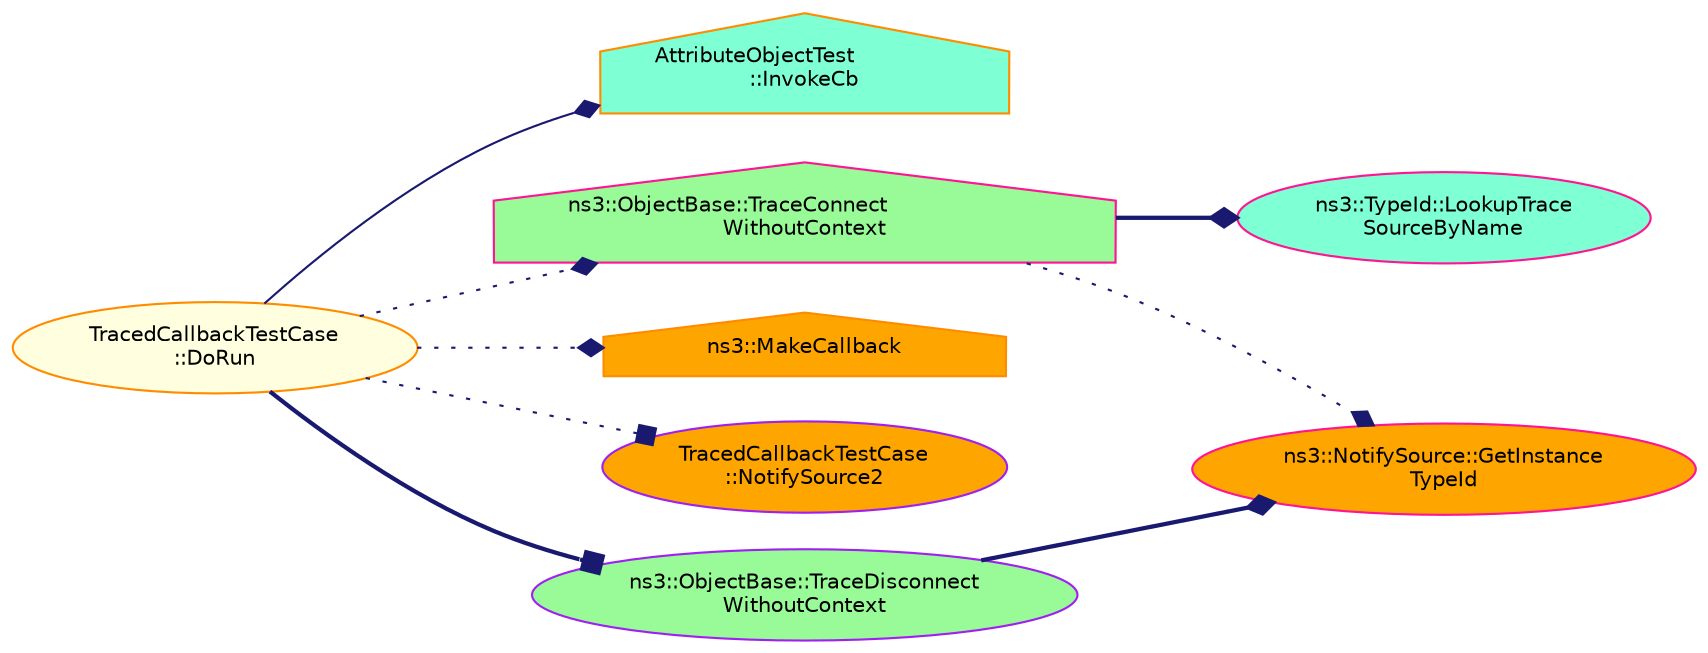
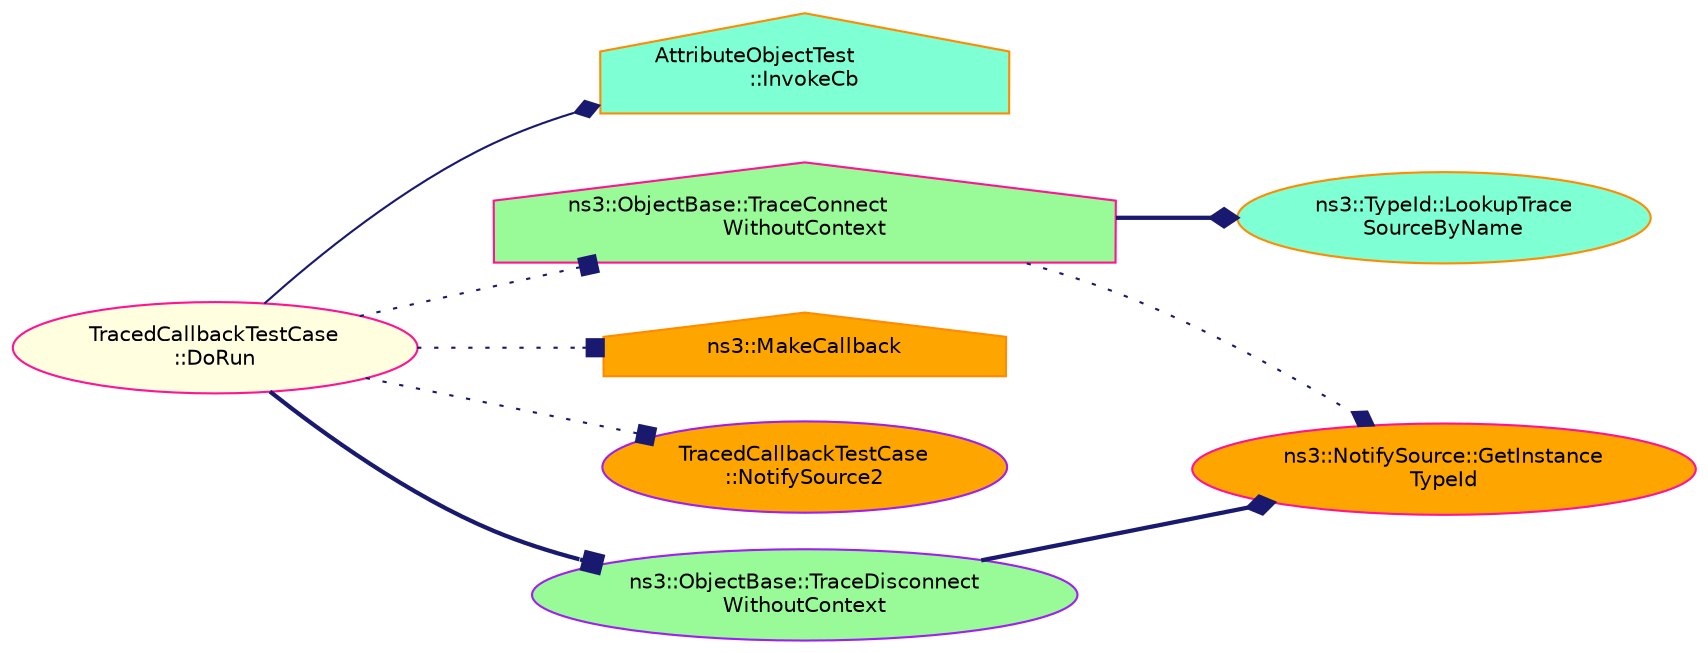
(1444, 218) -> (1444, 218)
(468, 292) -> (468, 292)
(215, 348) -> (215, 348)
(500, 348) -> (500, 348)
